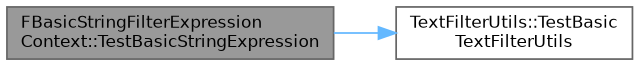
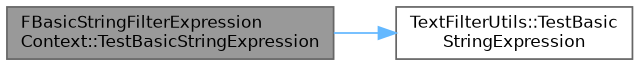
(514, 33) -> (514, 33)
